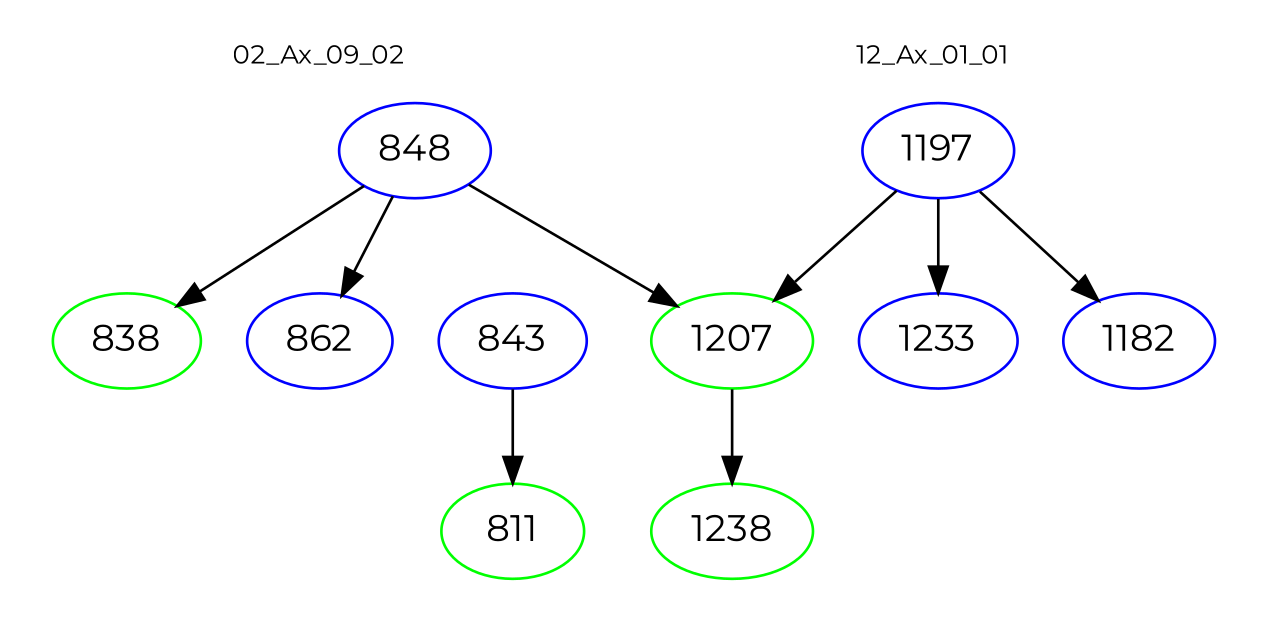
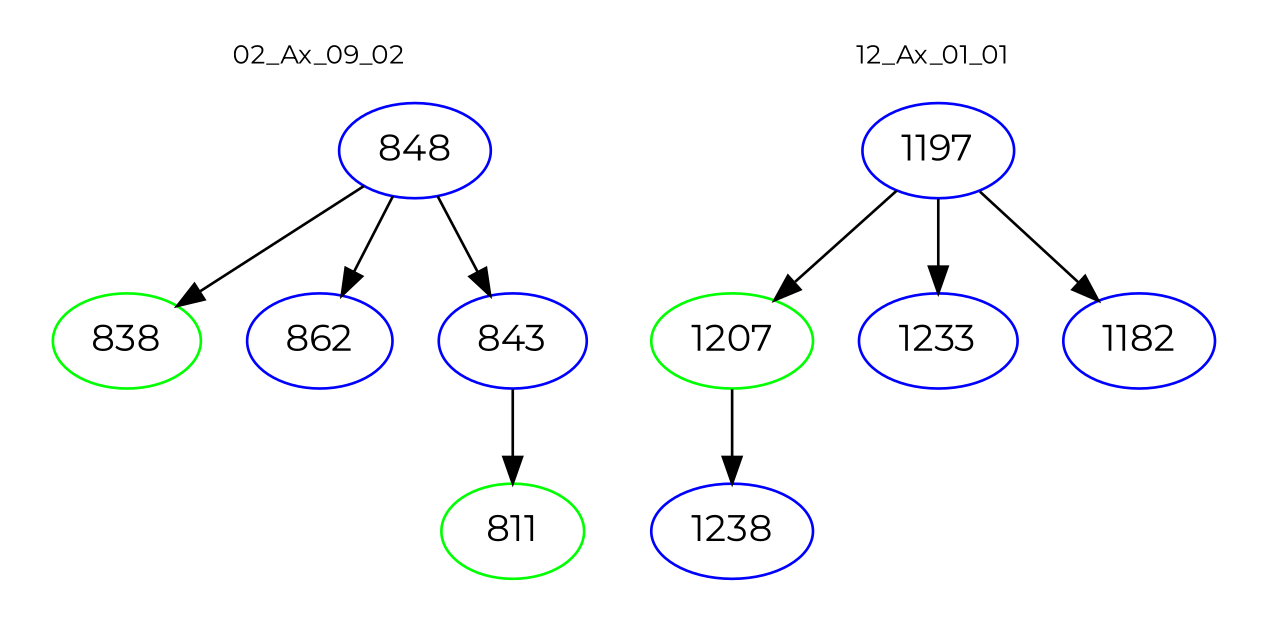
(561, 239) -> (458, 234)
(732, 531) -> (732, 531)
